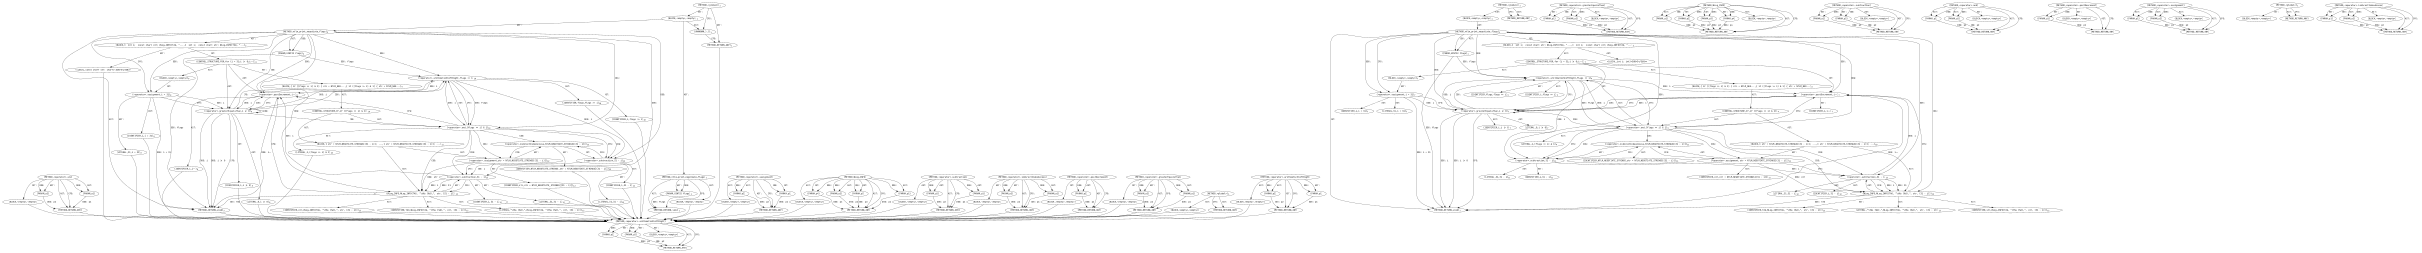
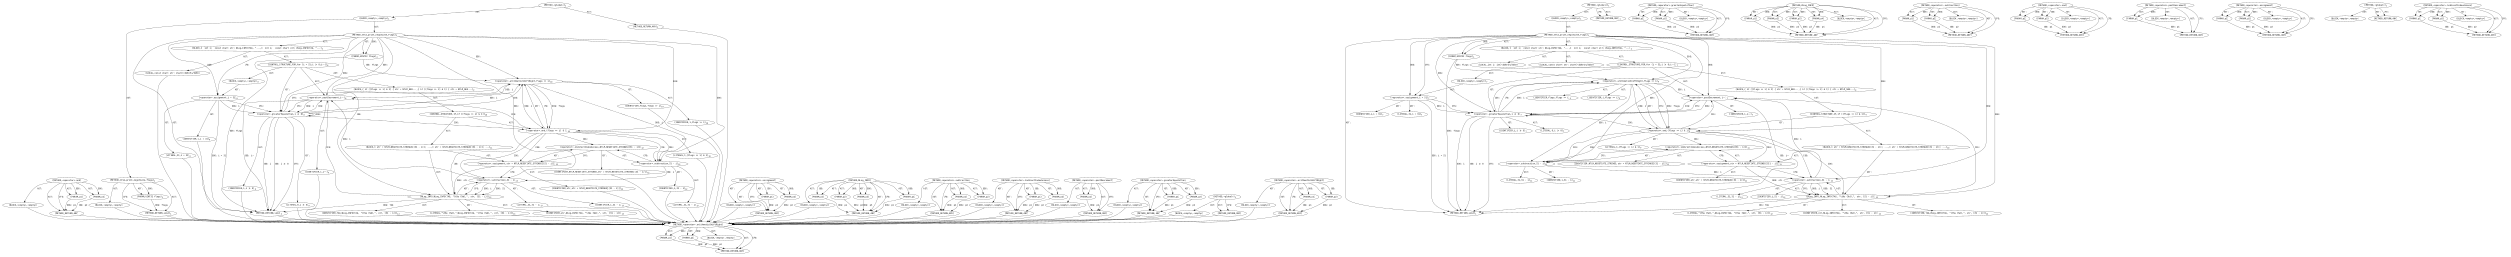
(703, 32) -> none
none -> (1566, 65)
